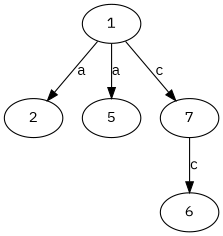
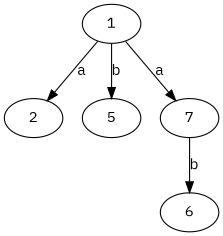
(116, 71) -> (116, 71)
(160, 71) -> (160, 71)
(194, 165) -> (194, 165)
